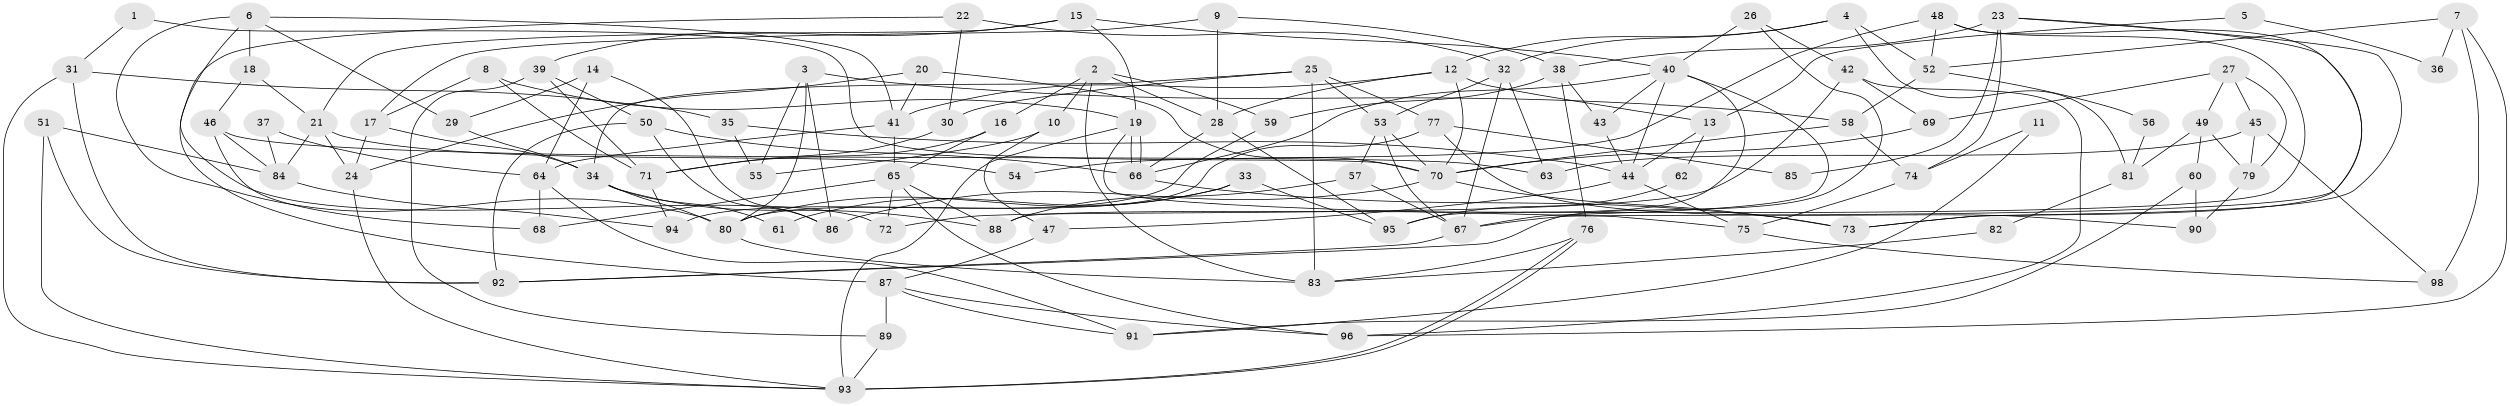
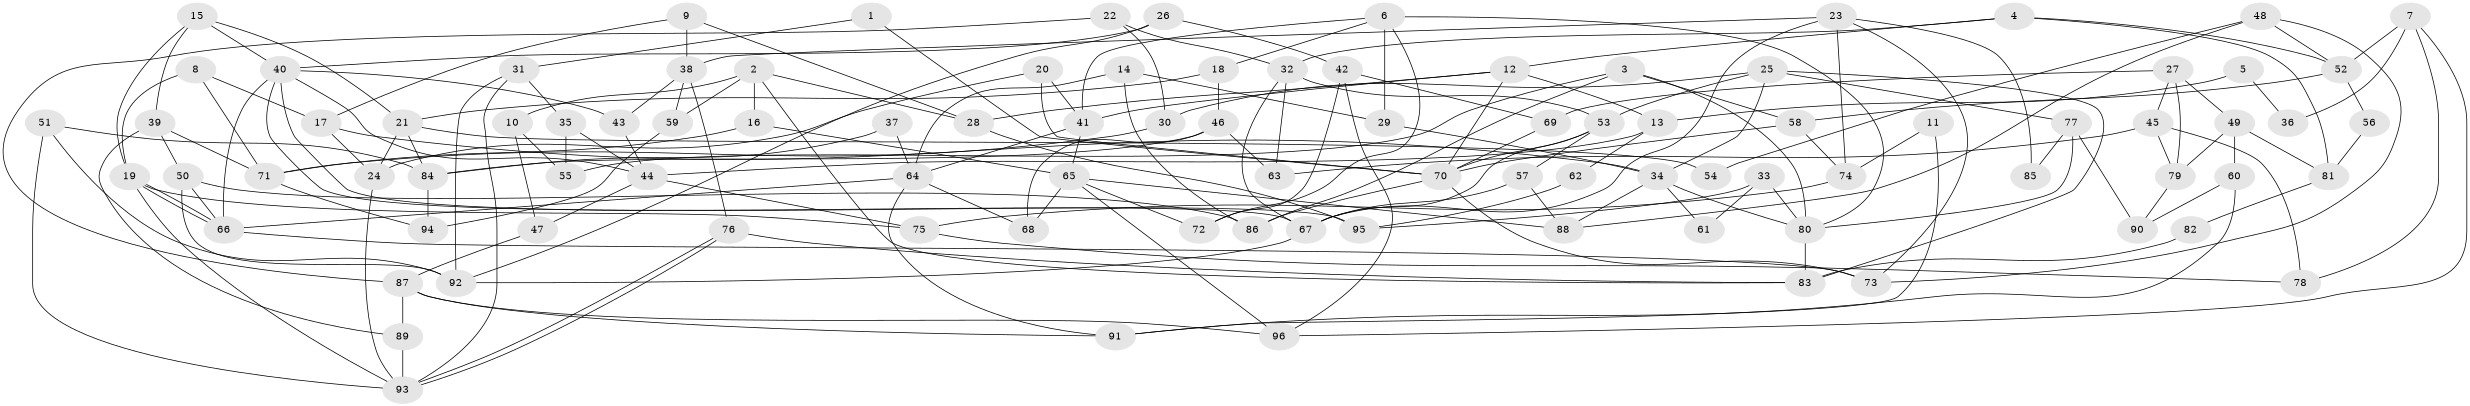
(1177, 150) -> (585, 202)
(2438, 283) -> (2301, 283)
